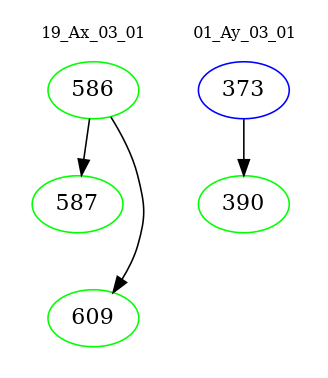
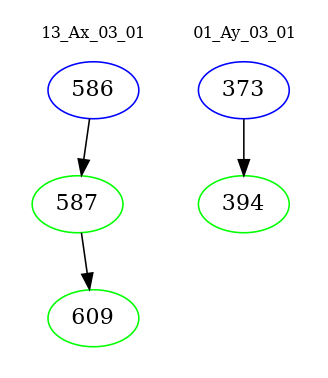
(93, 34) -> (93, 34)
(93, 90) -> (93, 90)
(142, 197) -> (84, 253)
(244, 204) -> (244, 204)
